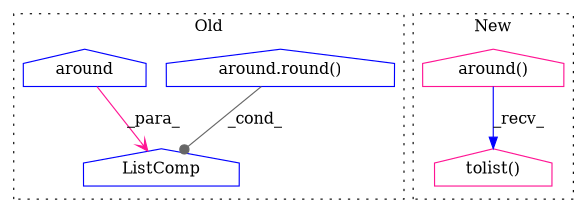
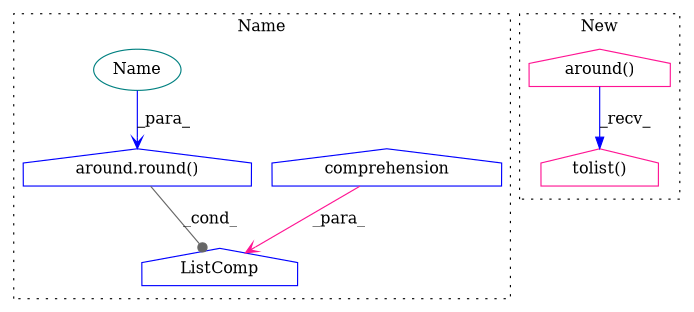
(209, 27) -> (262, 27)
(85, 70) -> (387, 169)
none -> (137, 70)
